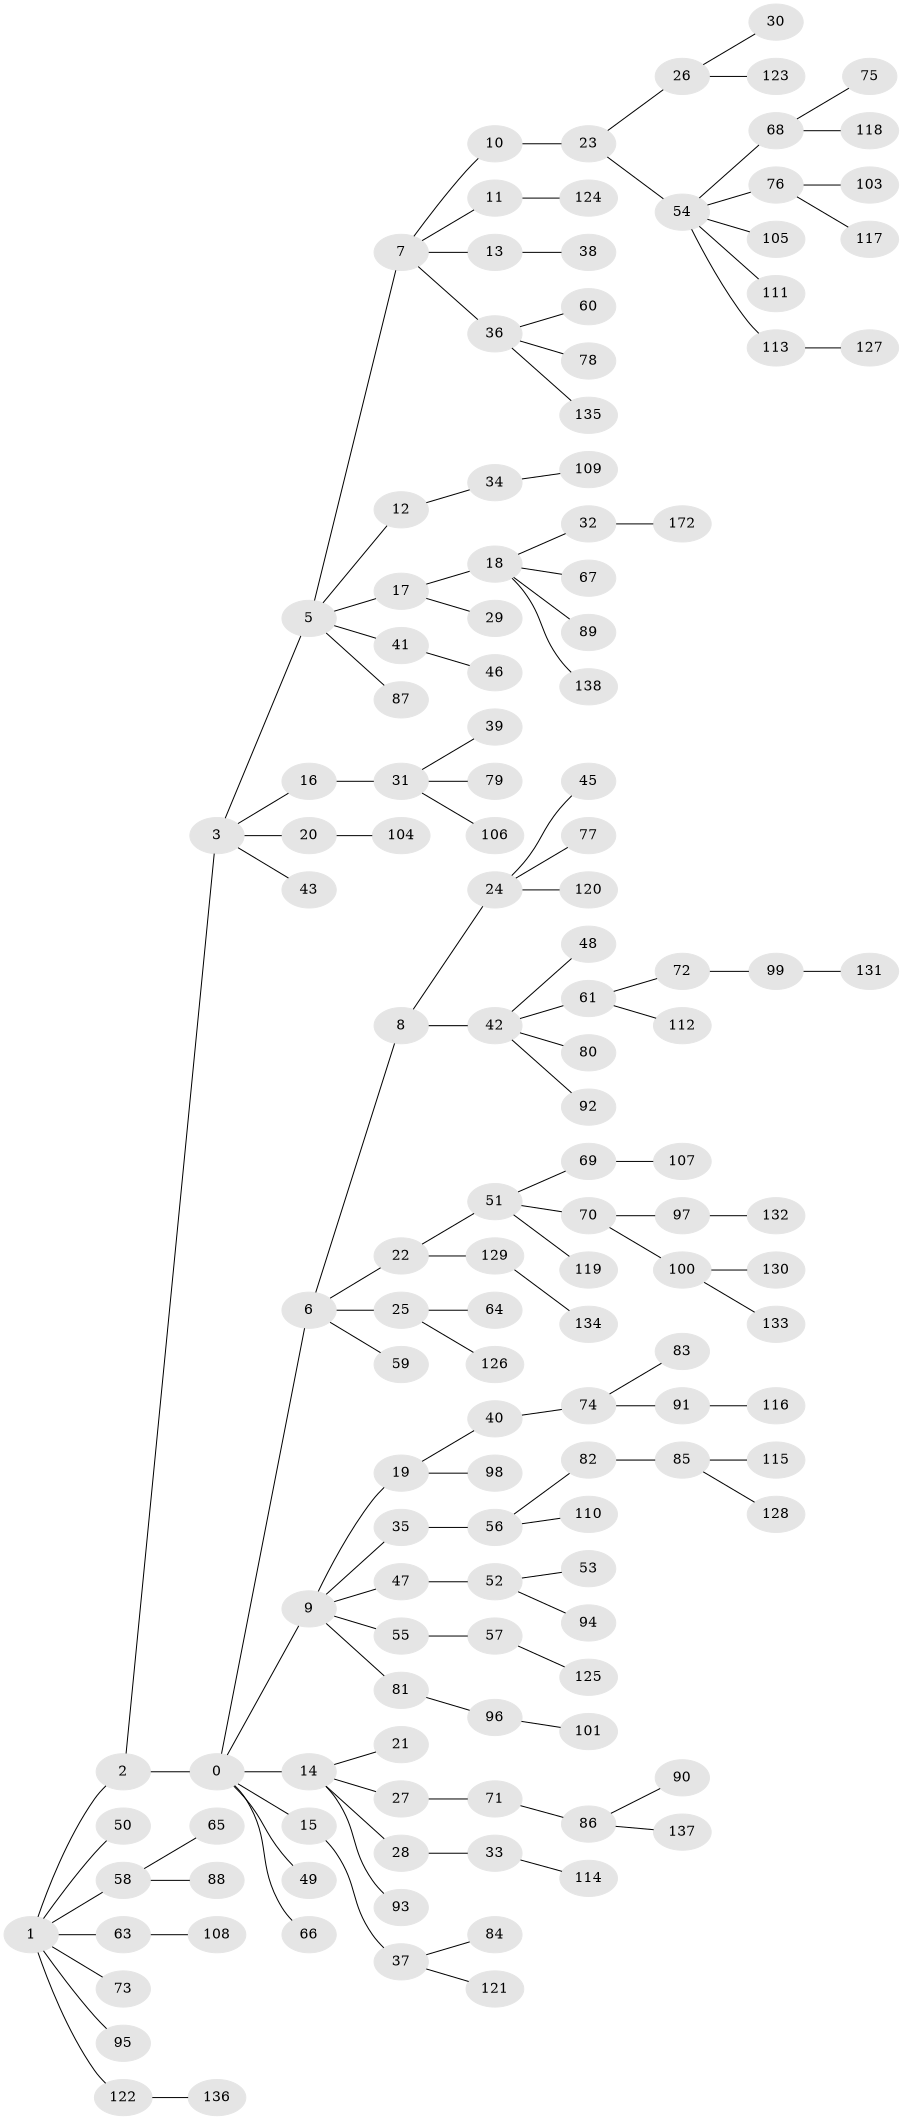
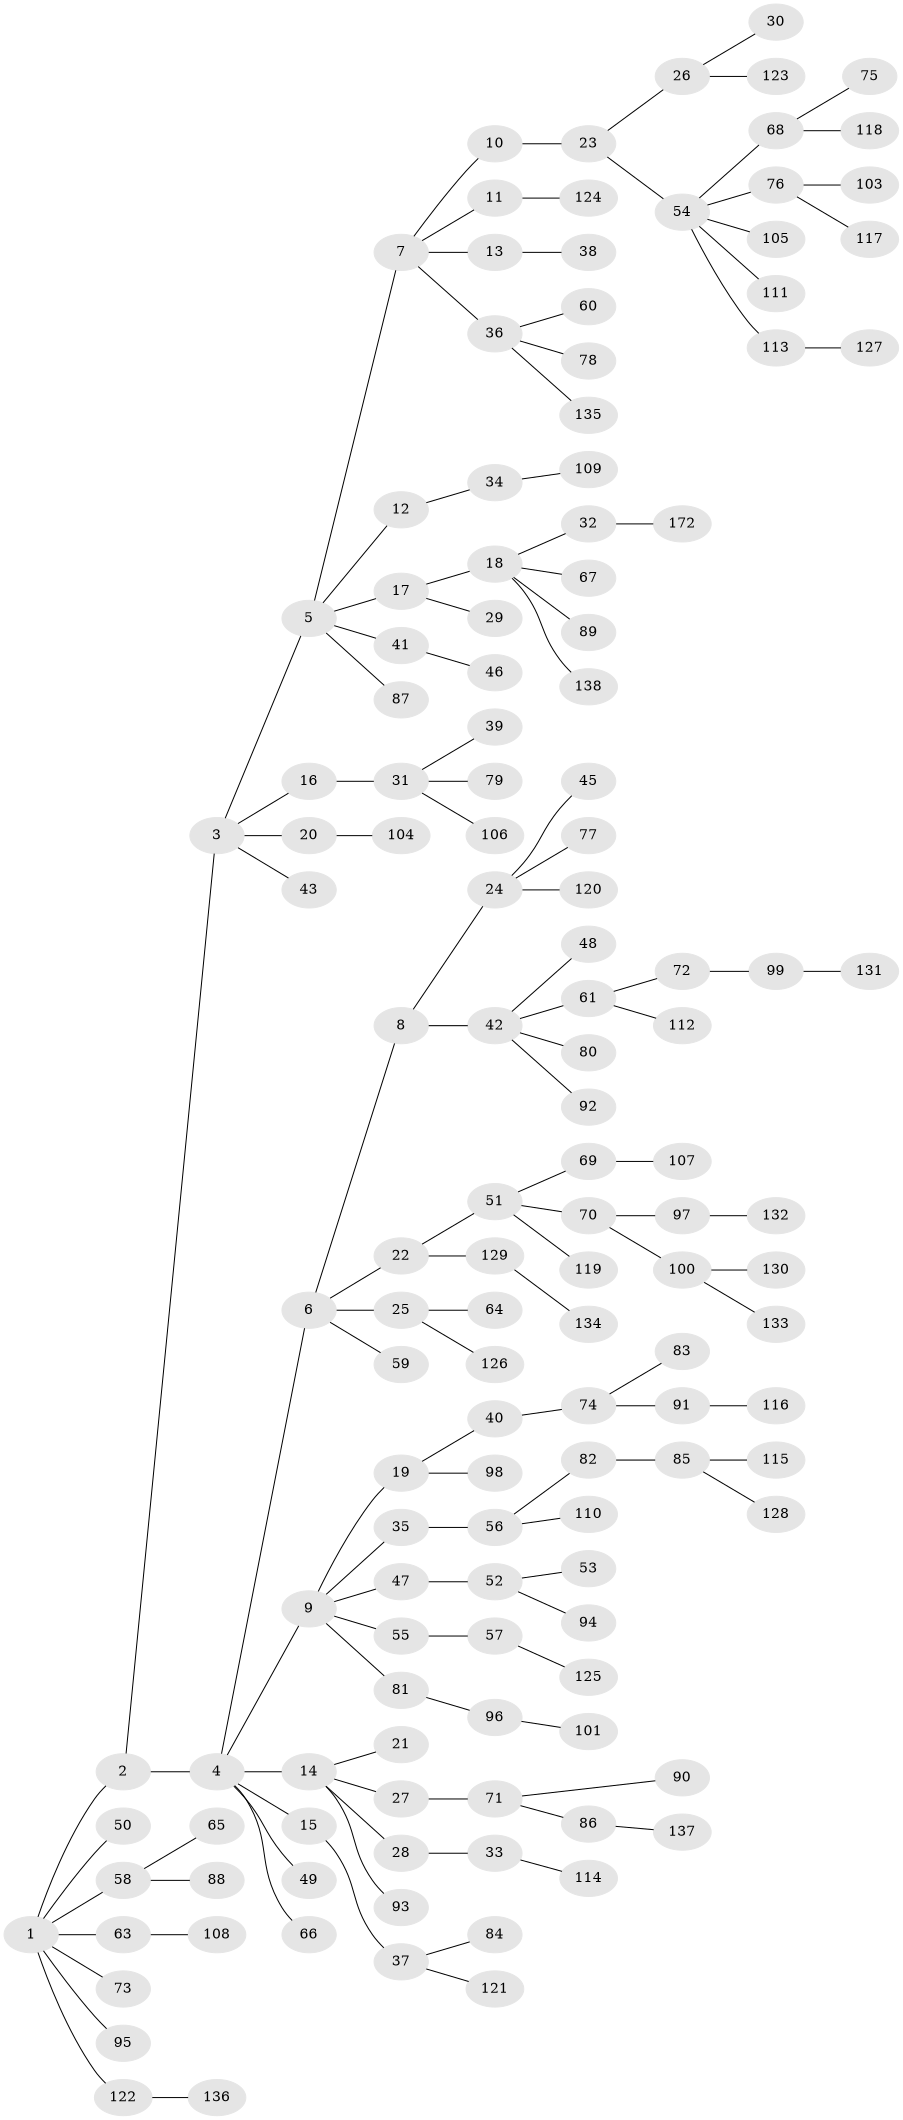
(217, 1772) -> (217, 1772)
(636, 1801) -> (589, 1788)
